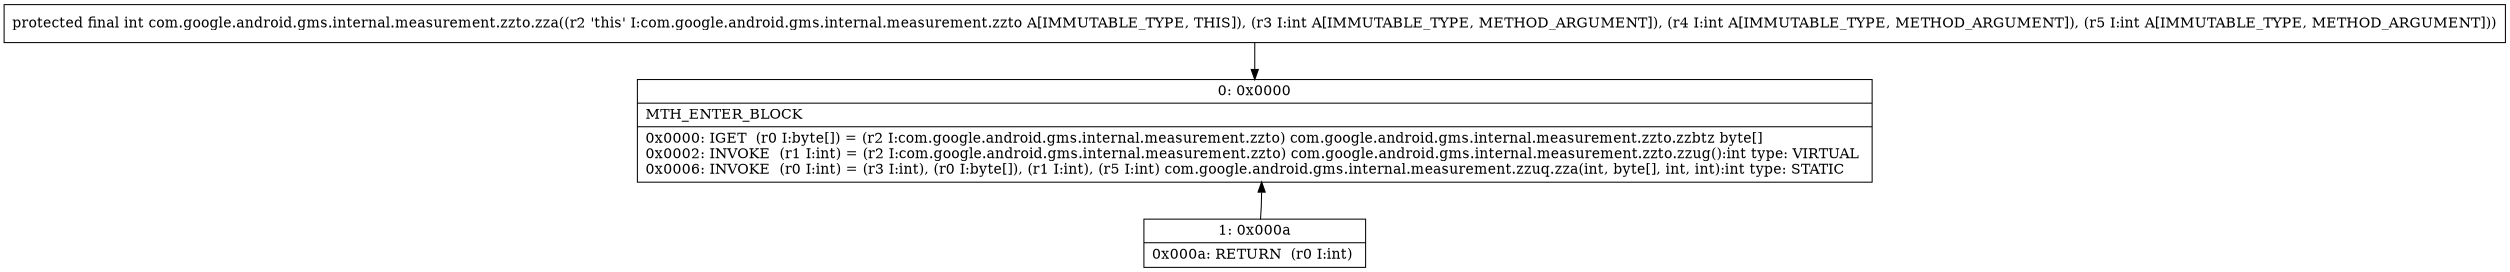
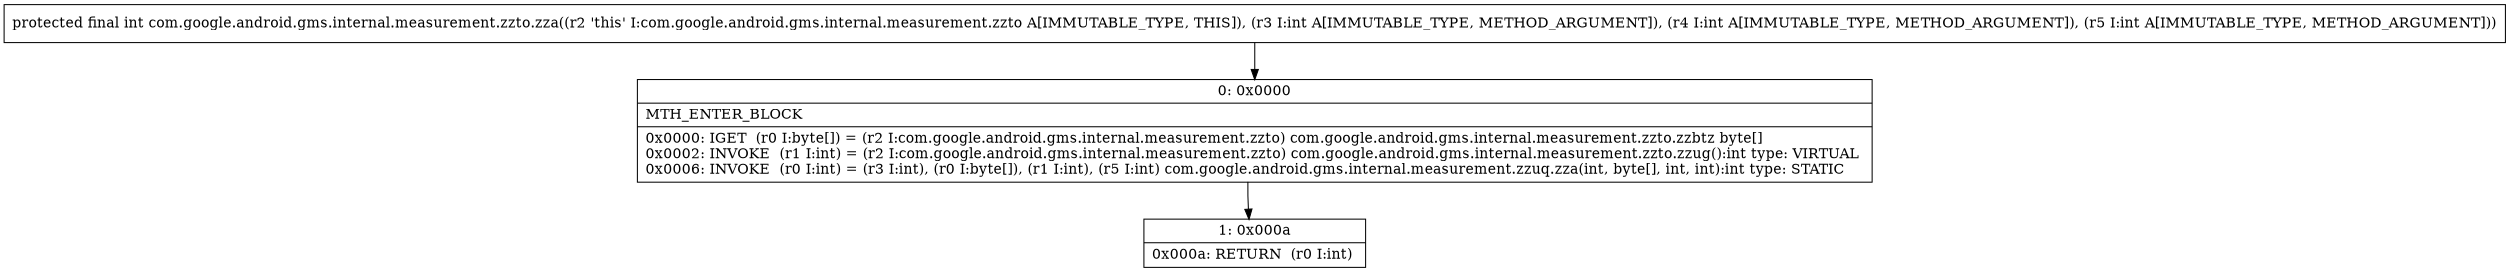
(1261, 206) -> (1248, 195)
